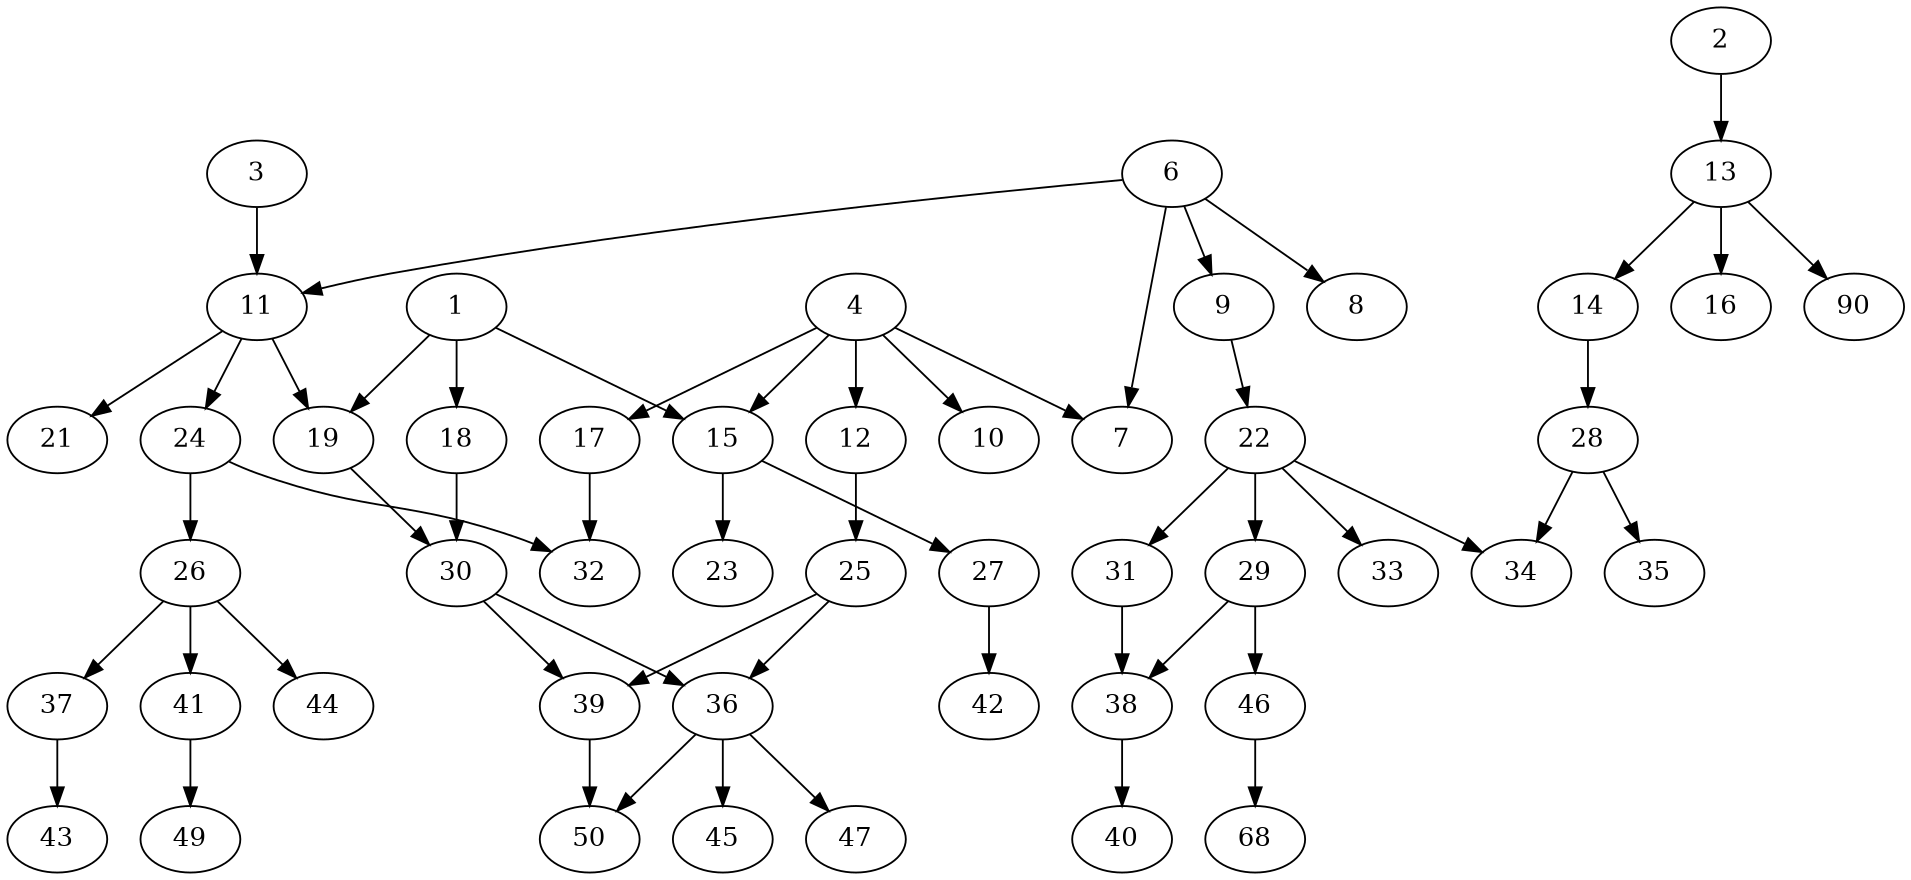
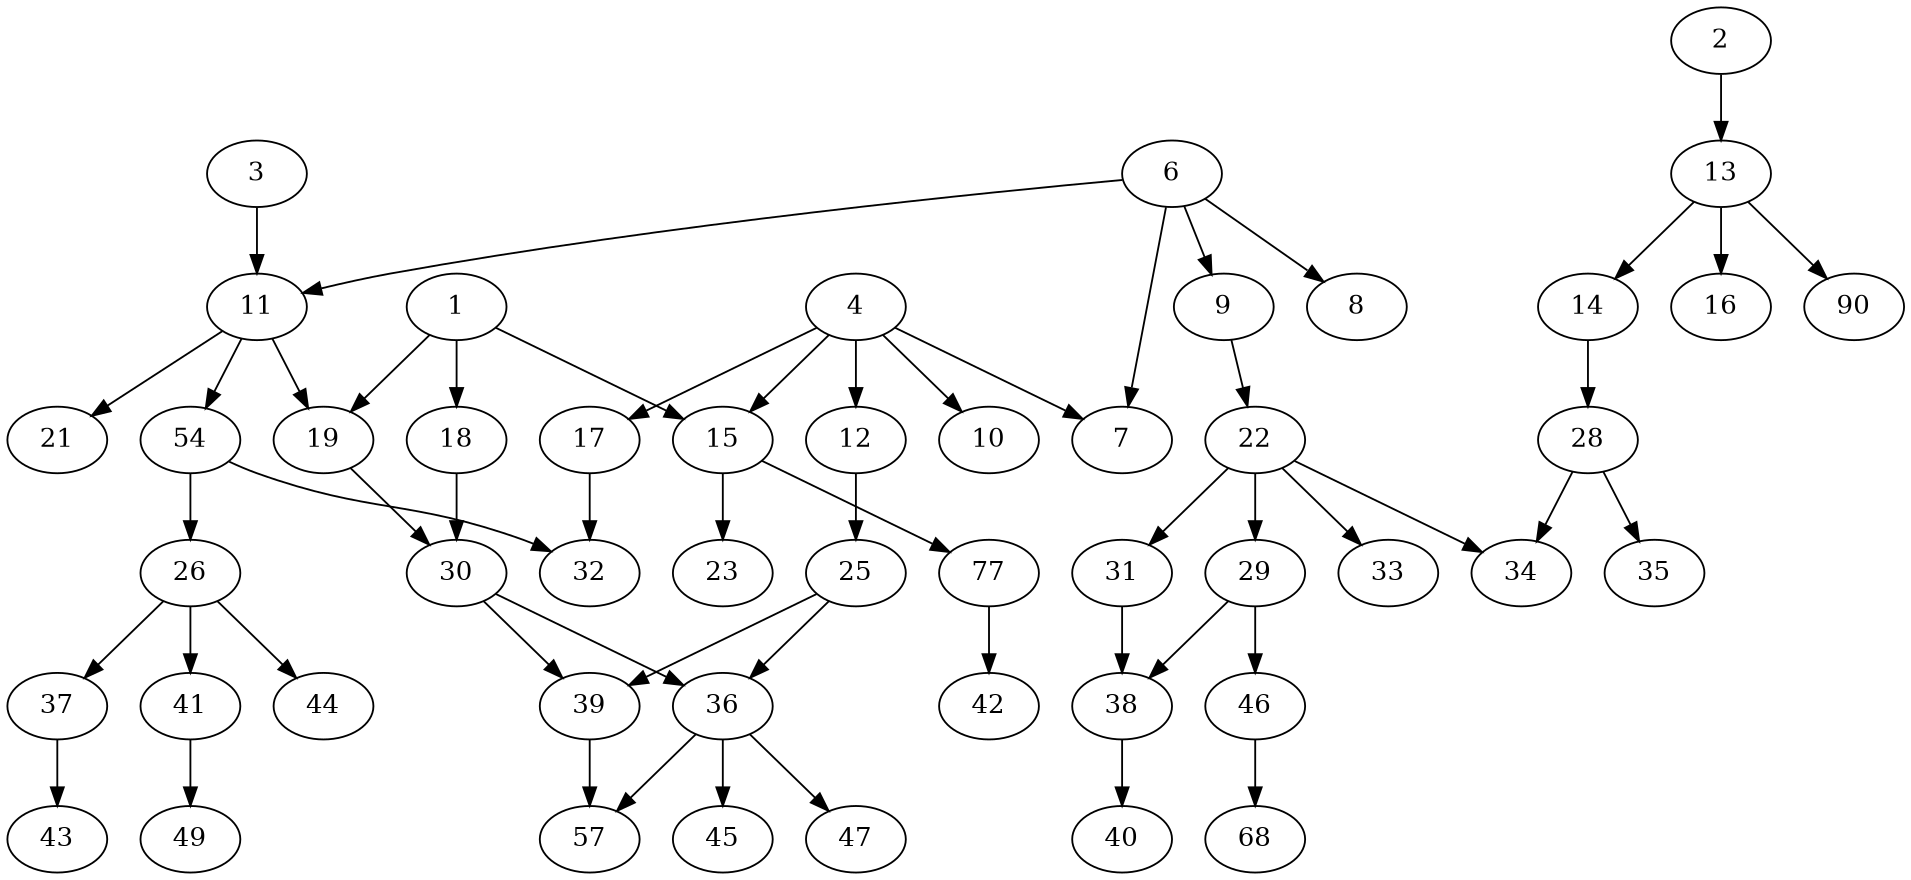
(190, 440) -> (190, 440)
(989, 573) -> (989, 573)
(590, 839) -> (590, 839)
